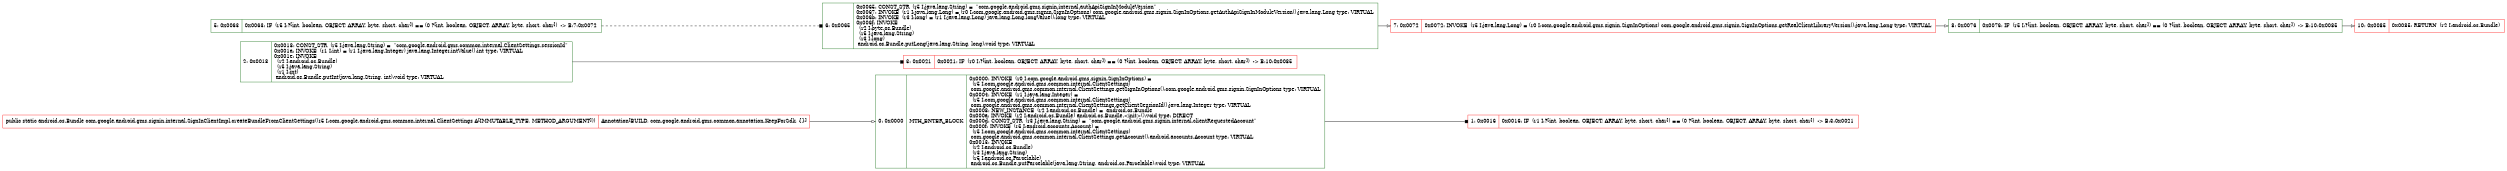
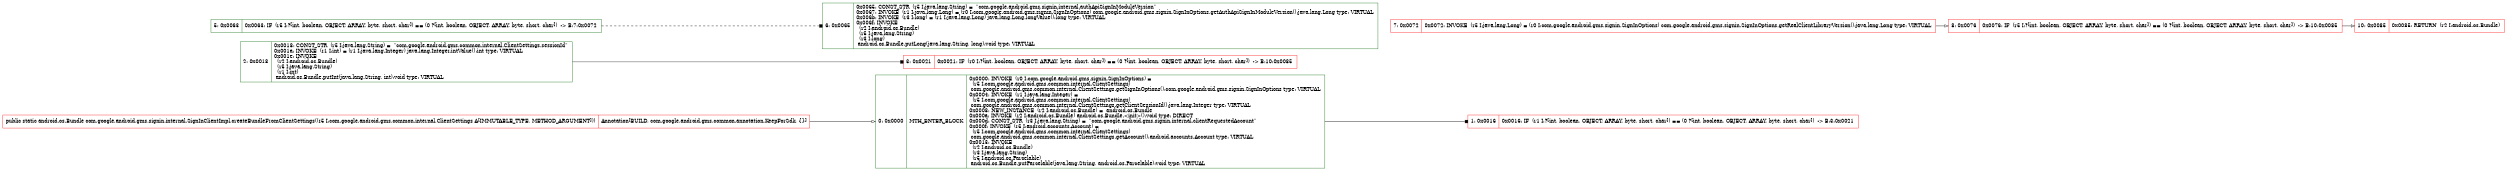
(1383, 26) -> none
(2145, 26) -> (2145, 26)
(884, 28) -> (888, 28)
